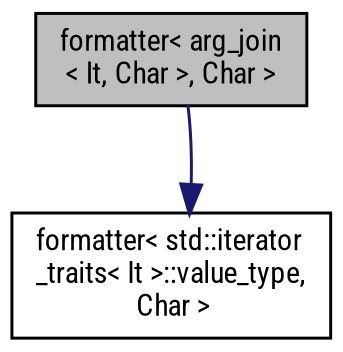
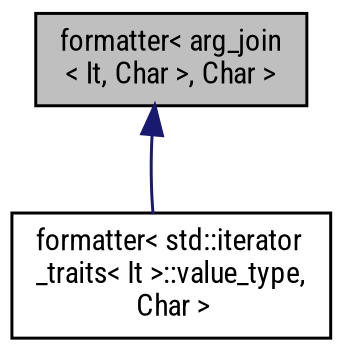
(191, 145) -> (151, 175)
